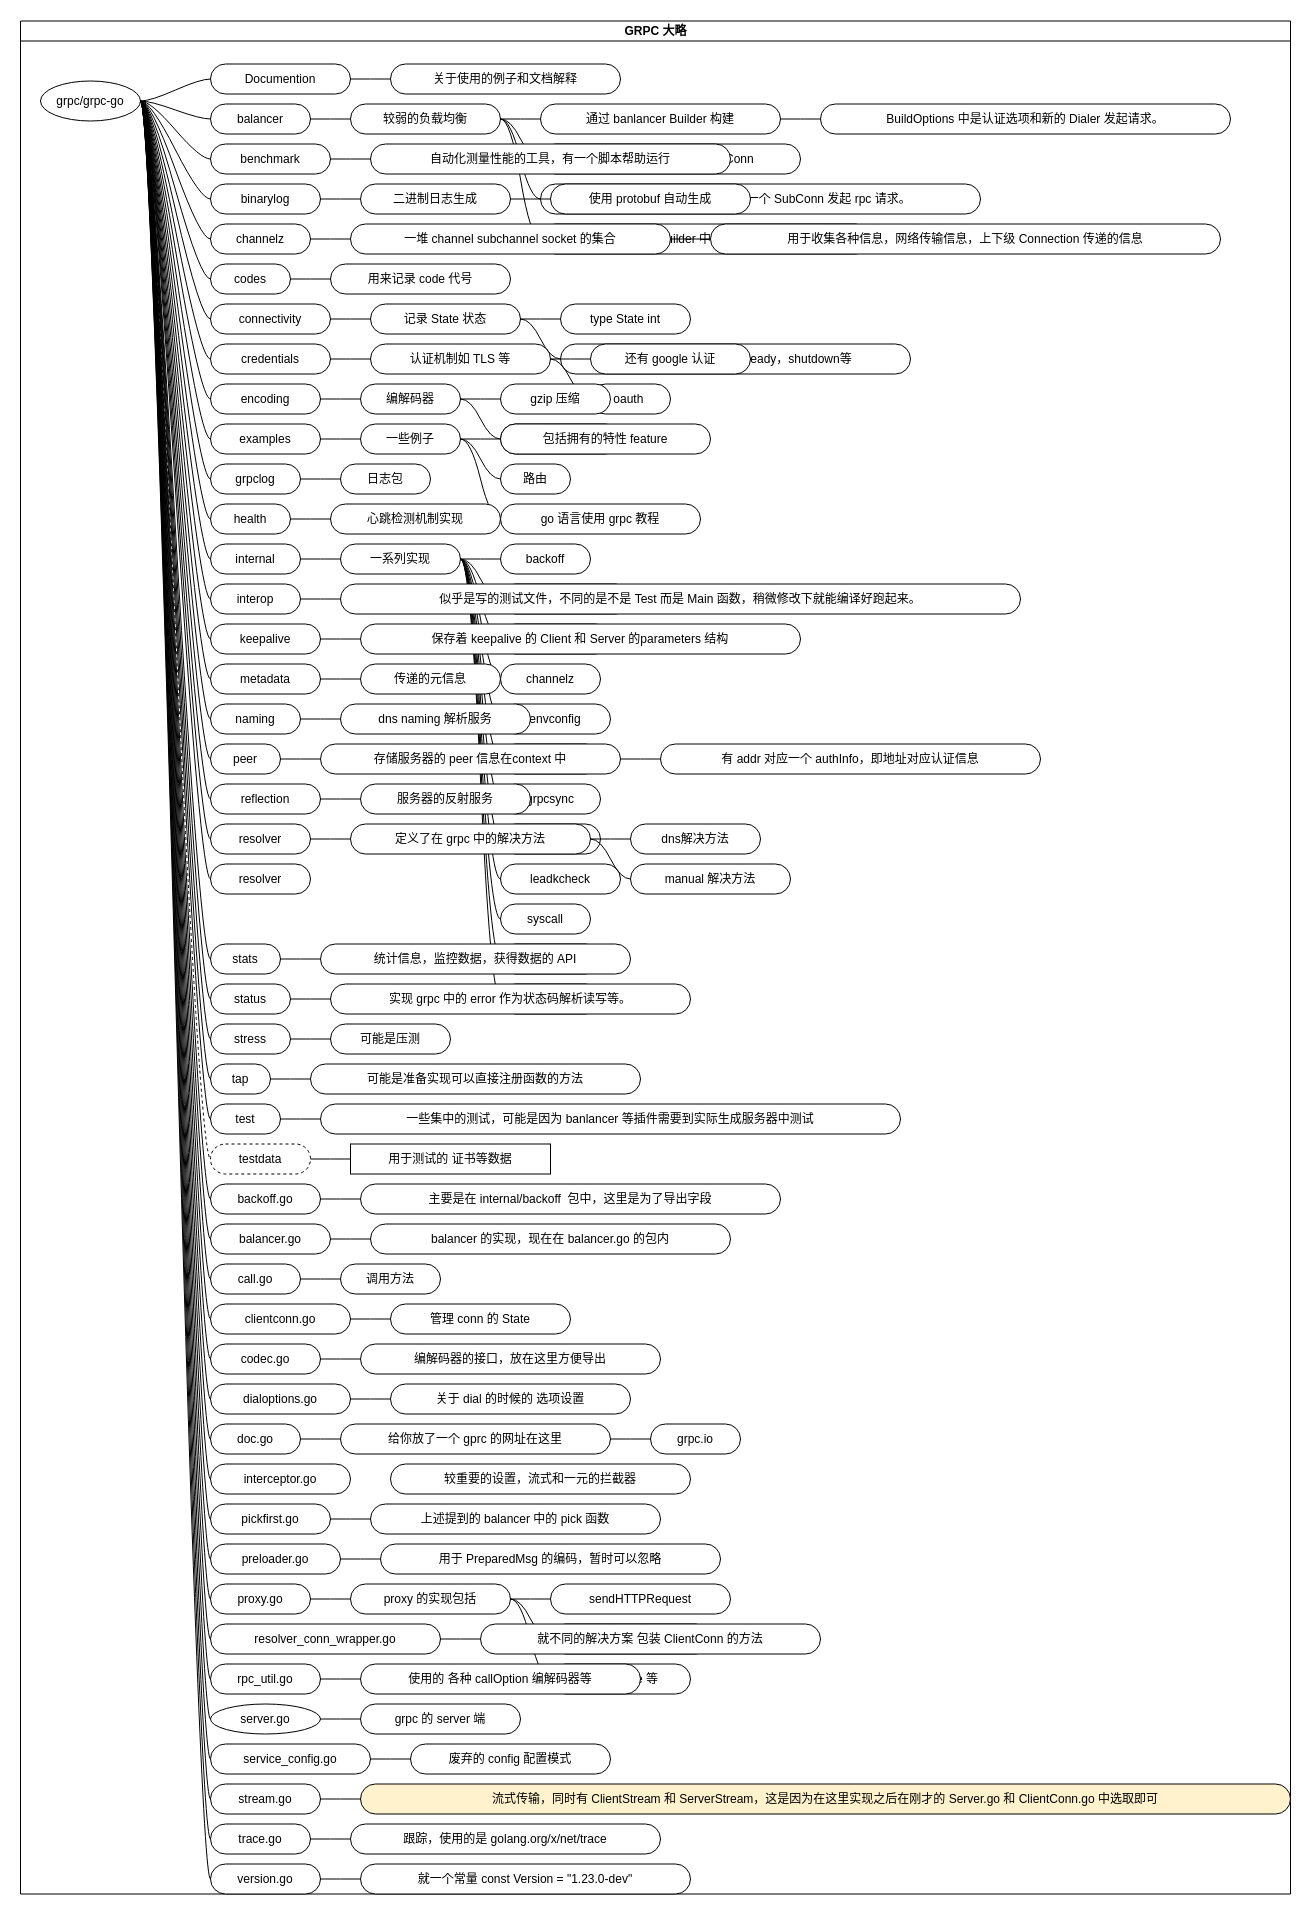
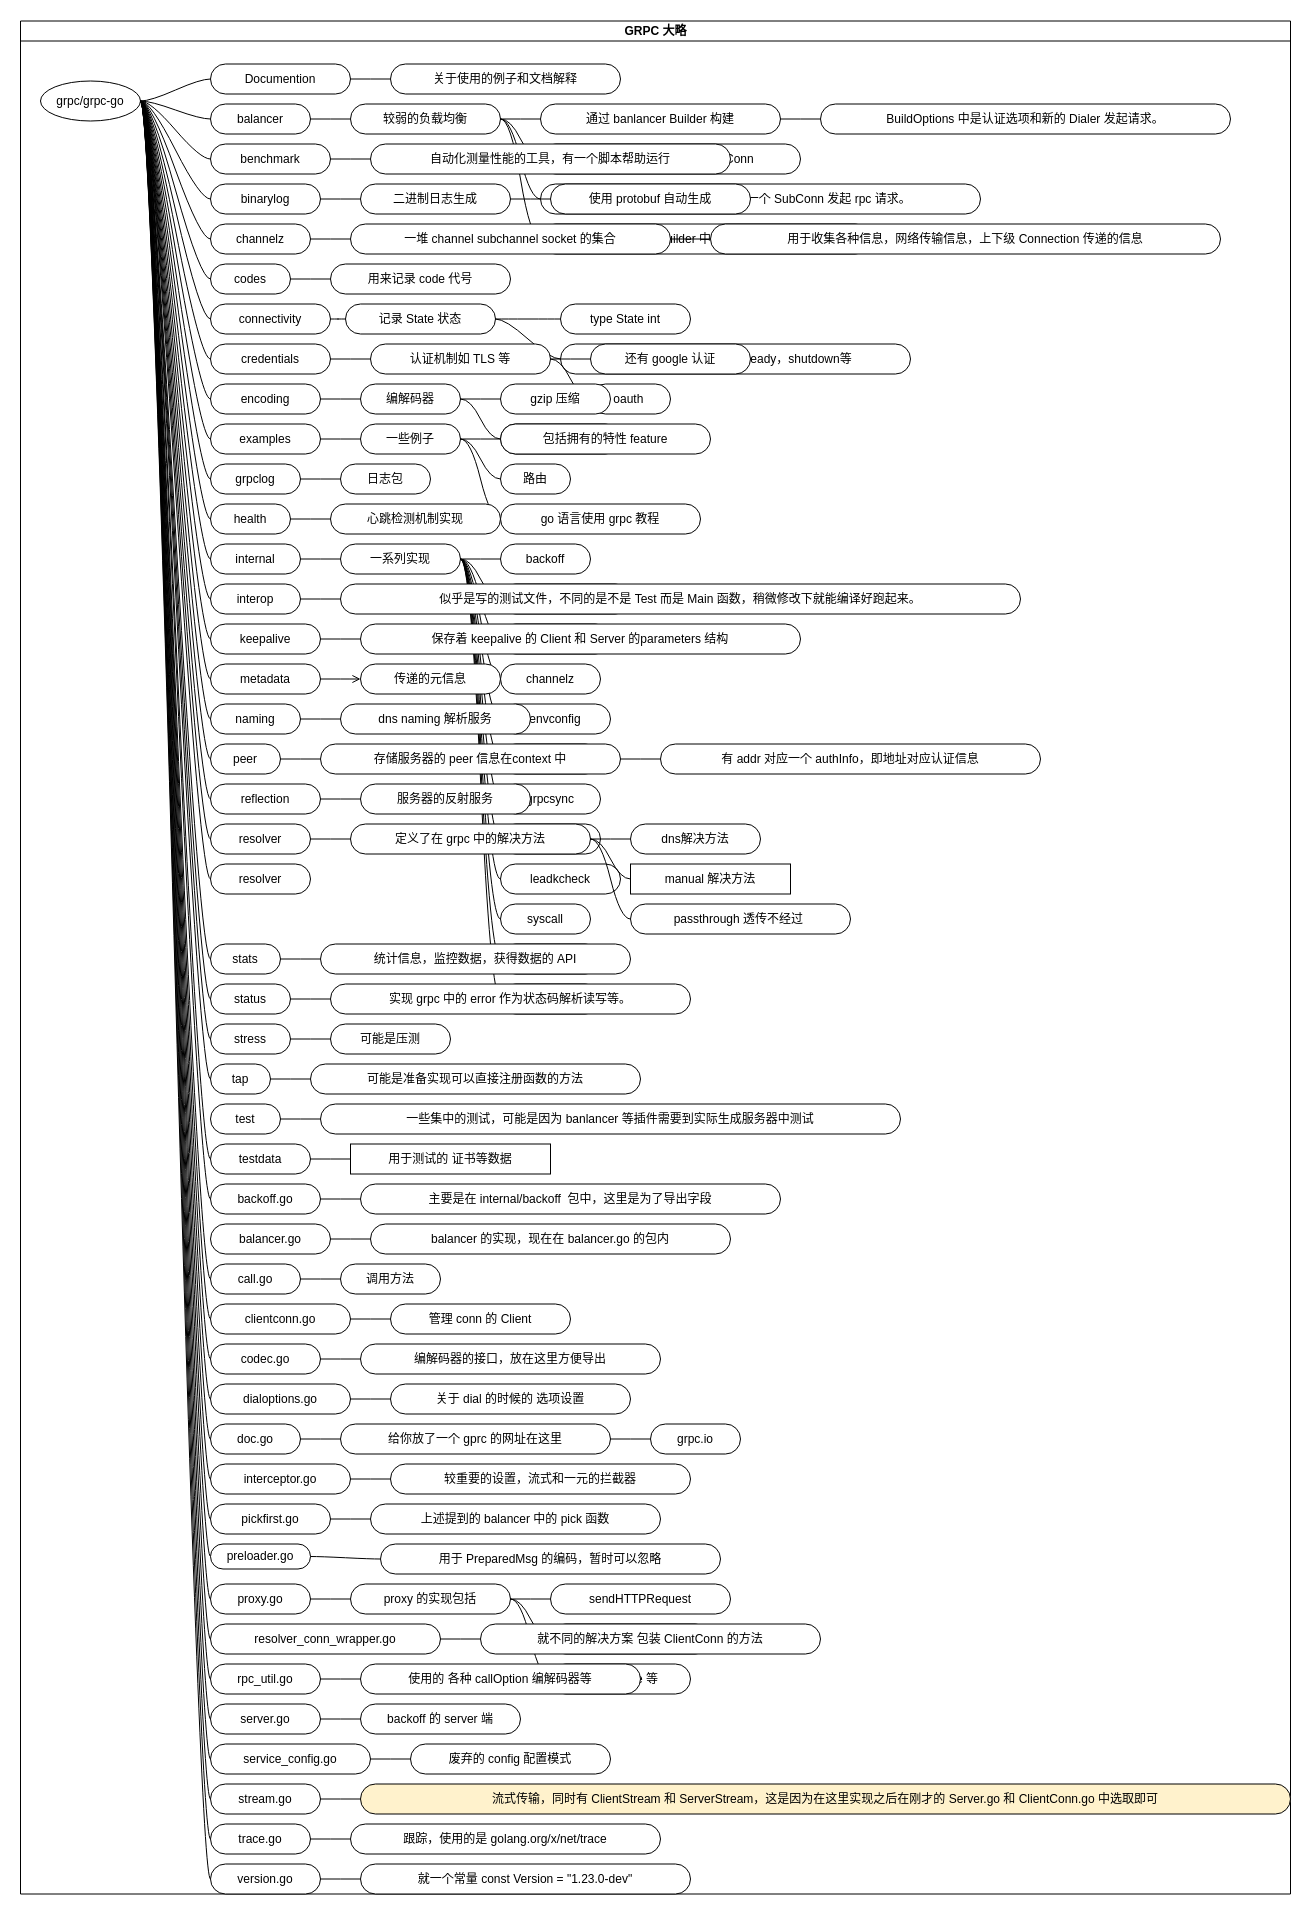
(446, 319) -> (421, 319)
(355, 679) -> (355, 679)
(711, 879) -> (711, 879)
none -> (611, 881)
none -> (741, 919)
(196, 982) -> none
(200, 1070) -> (200, 1070)
(200, 1153) -> none
(261, 1159) -> (261, 1159)
(481, 1320) -> (481, 1320)
none -> (371, 1479)
(276, 1559) -> (261, 1557)
(266, 1719) -> (266, 1719)
(441, 1720) -> (441, 1720)
